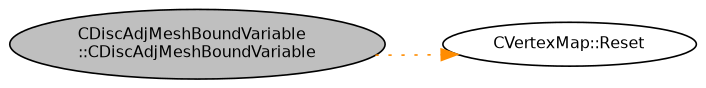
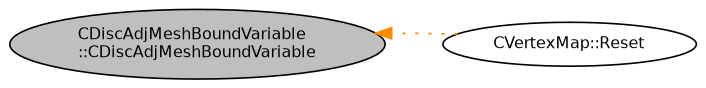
(408, 55) -> (425, 34)
